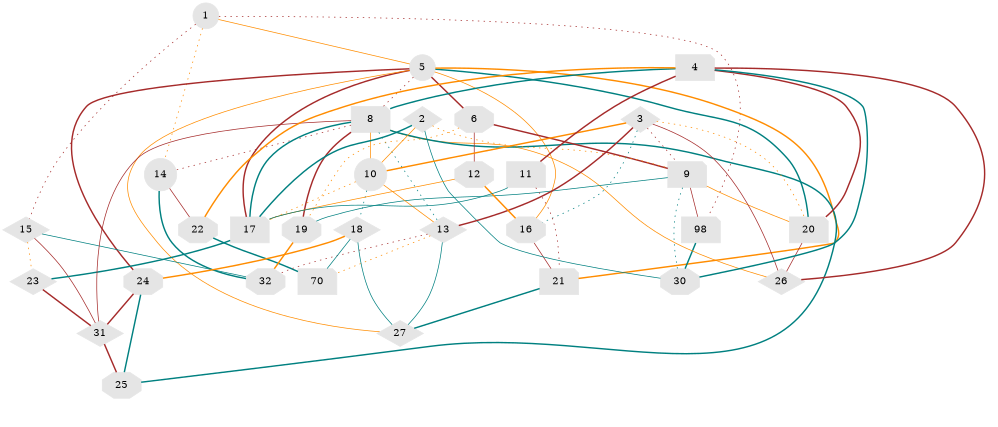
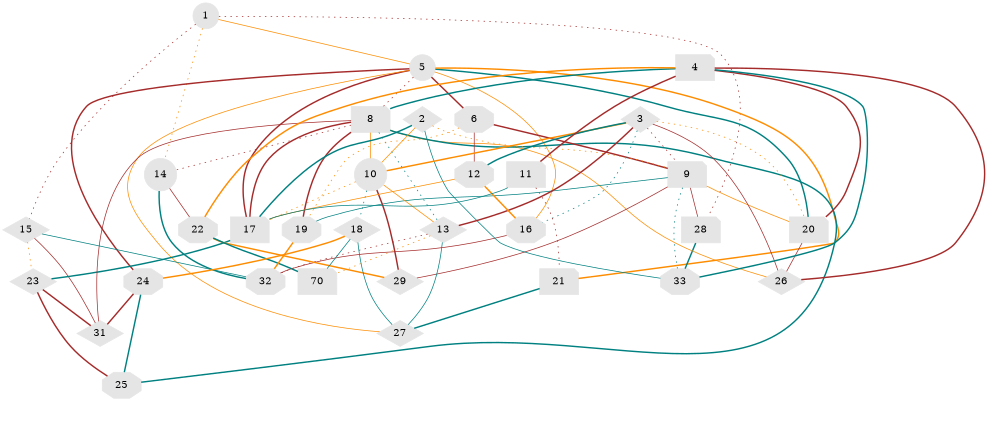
none -> (555, 139)
(280, 149) -> (280, 149)
(701, 230) -> (701, 230)
(540, 251) -> (404, 251)
none -> (400, 282)
(680, 282) -> (680, 282)
(110, 358) -> (65, 340)
